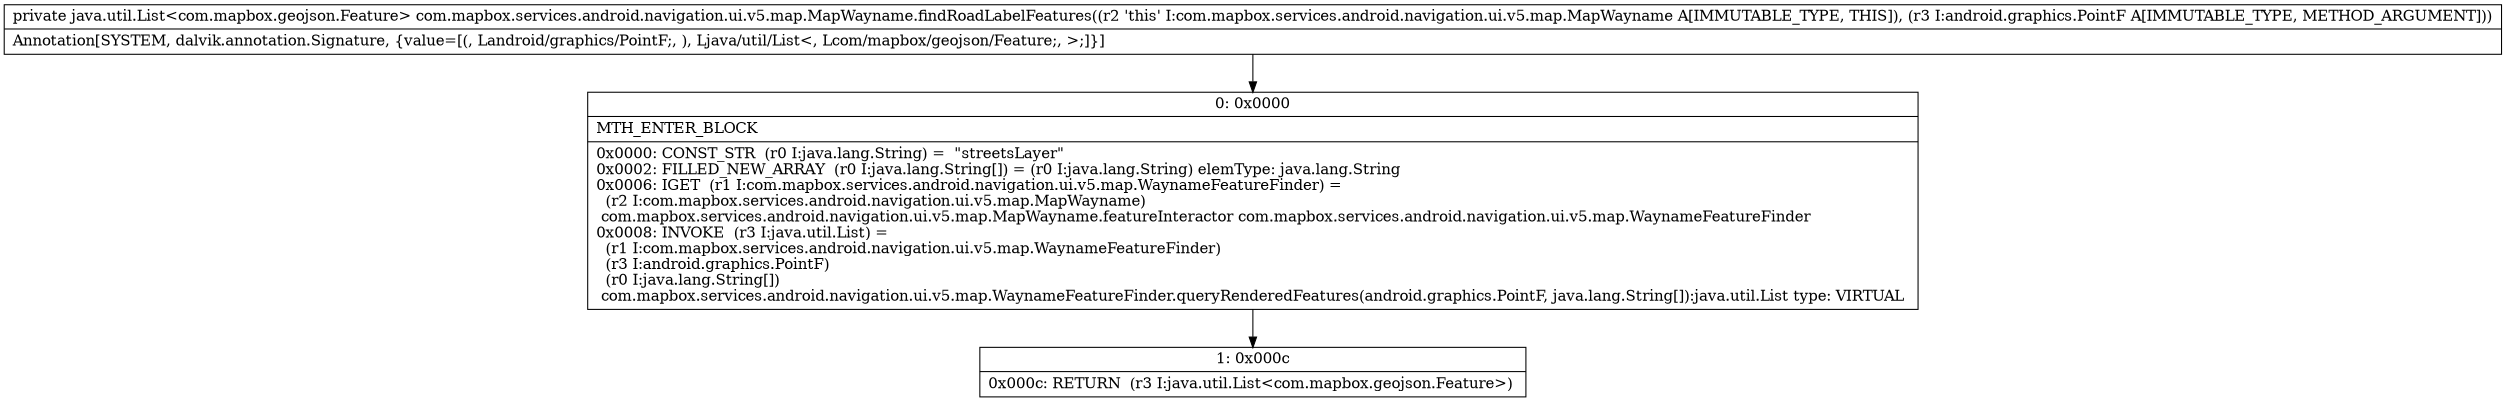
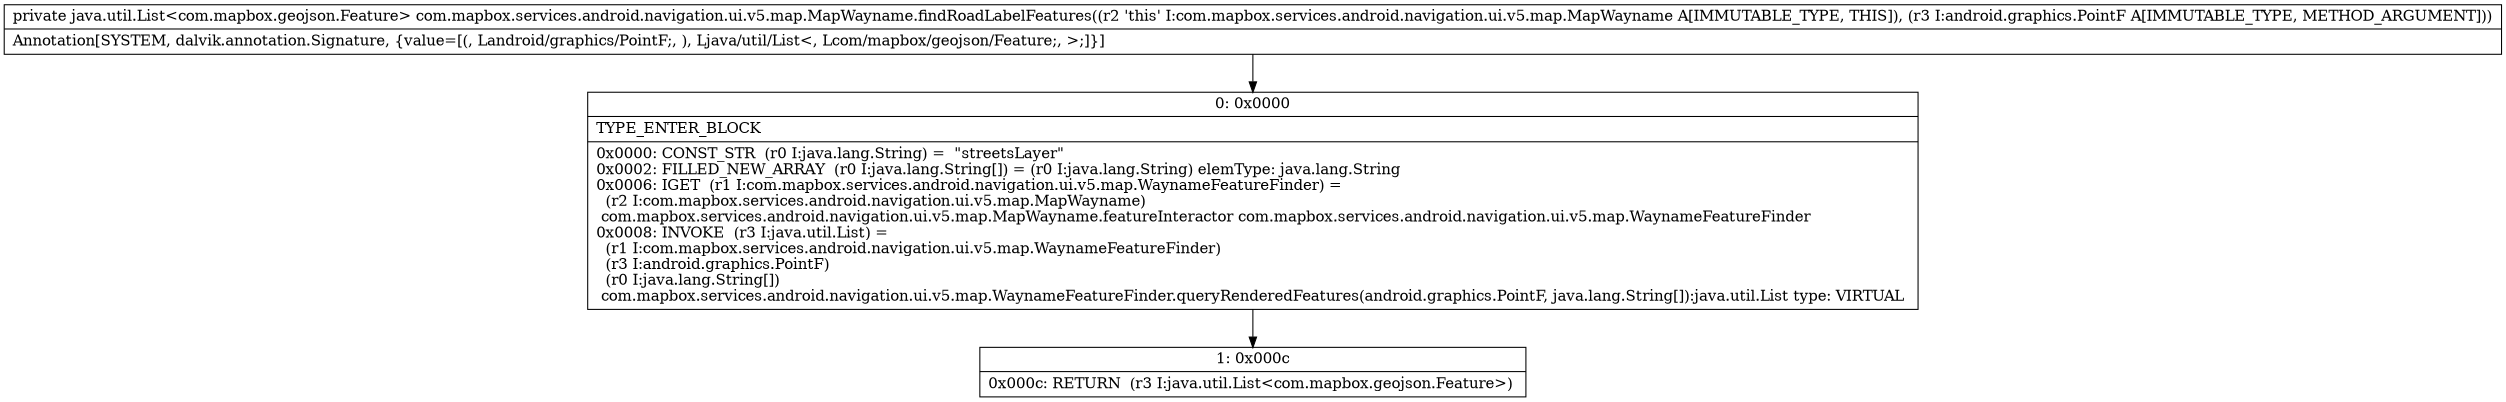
(677, 129) -> (679, 129)
